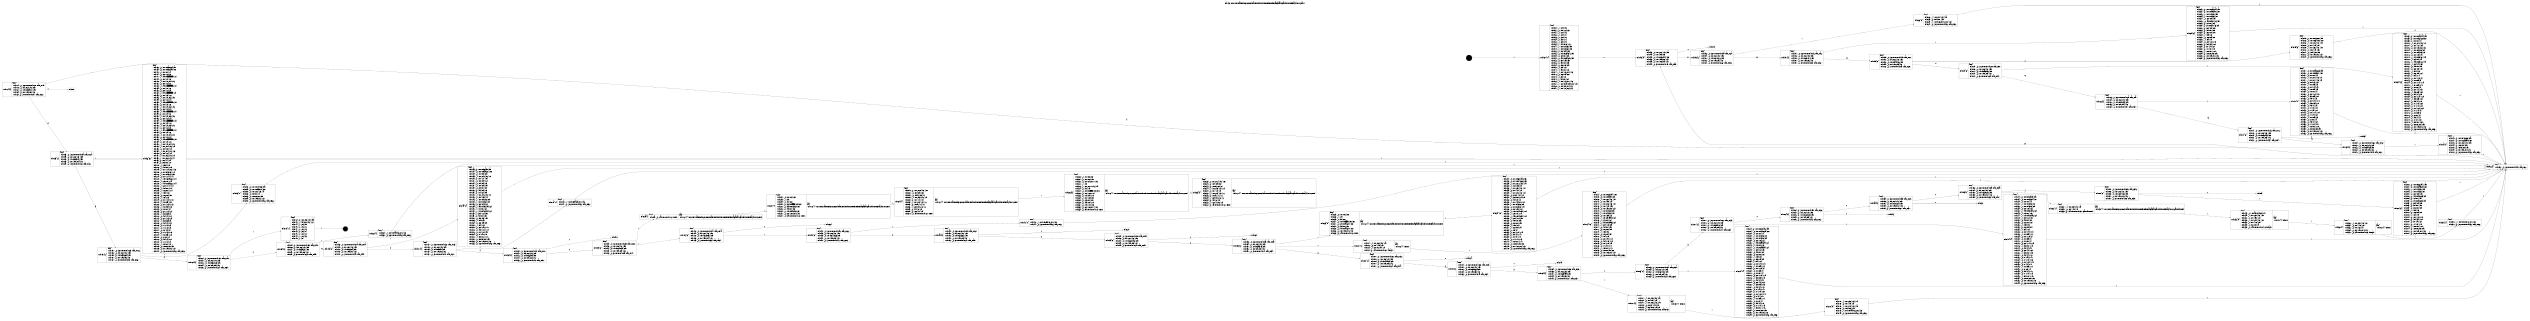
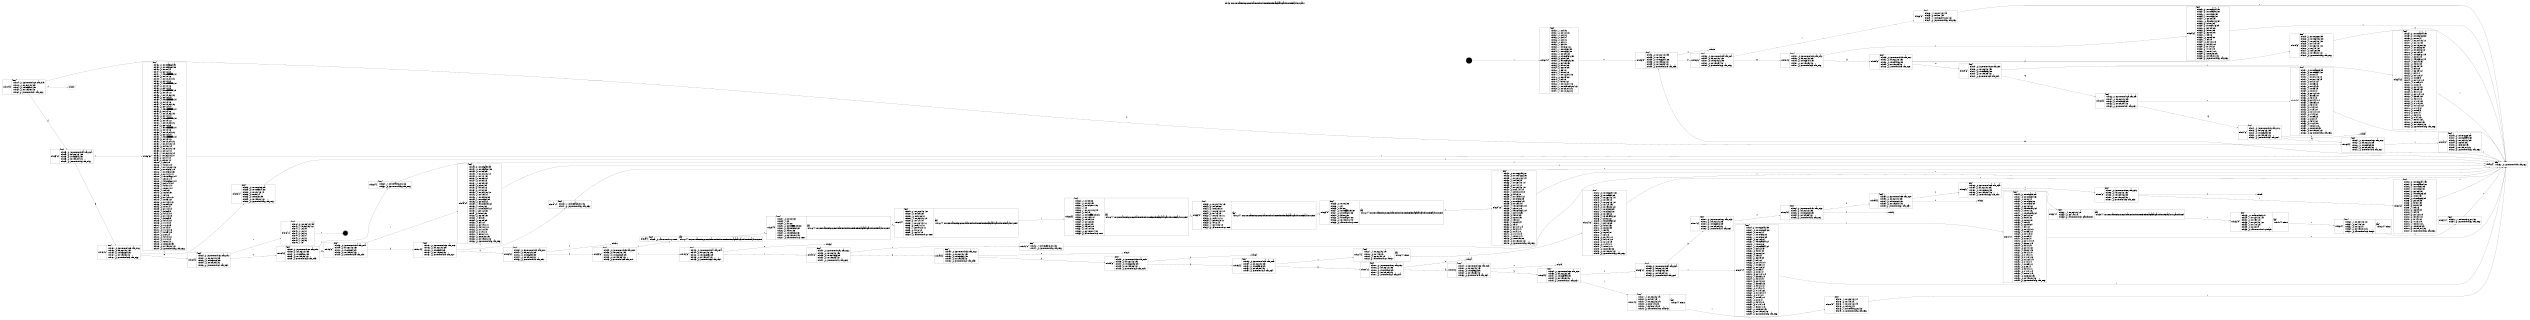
(1303, 240) -> (1318, 214)
